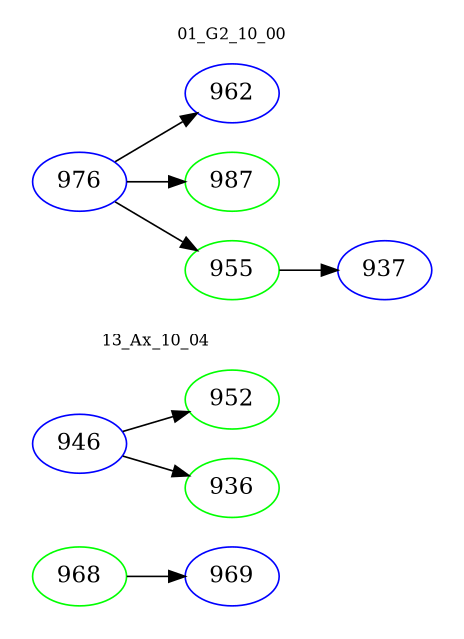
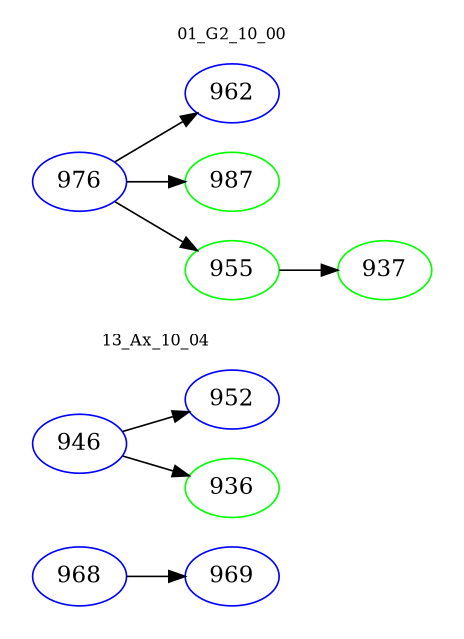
(385, 270) -> (385, 270)
(232, 400) -> (232, 400)
(80, 576) -> (80, 576)
